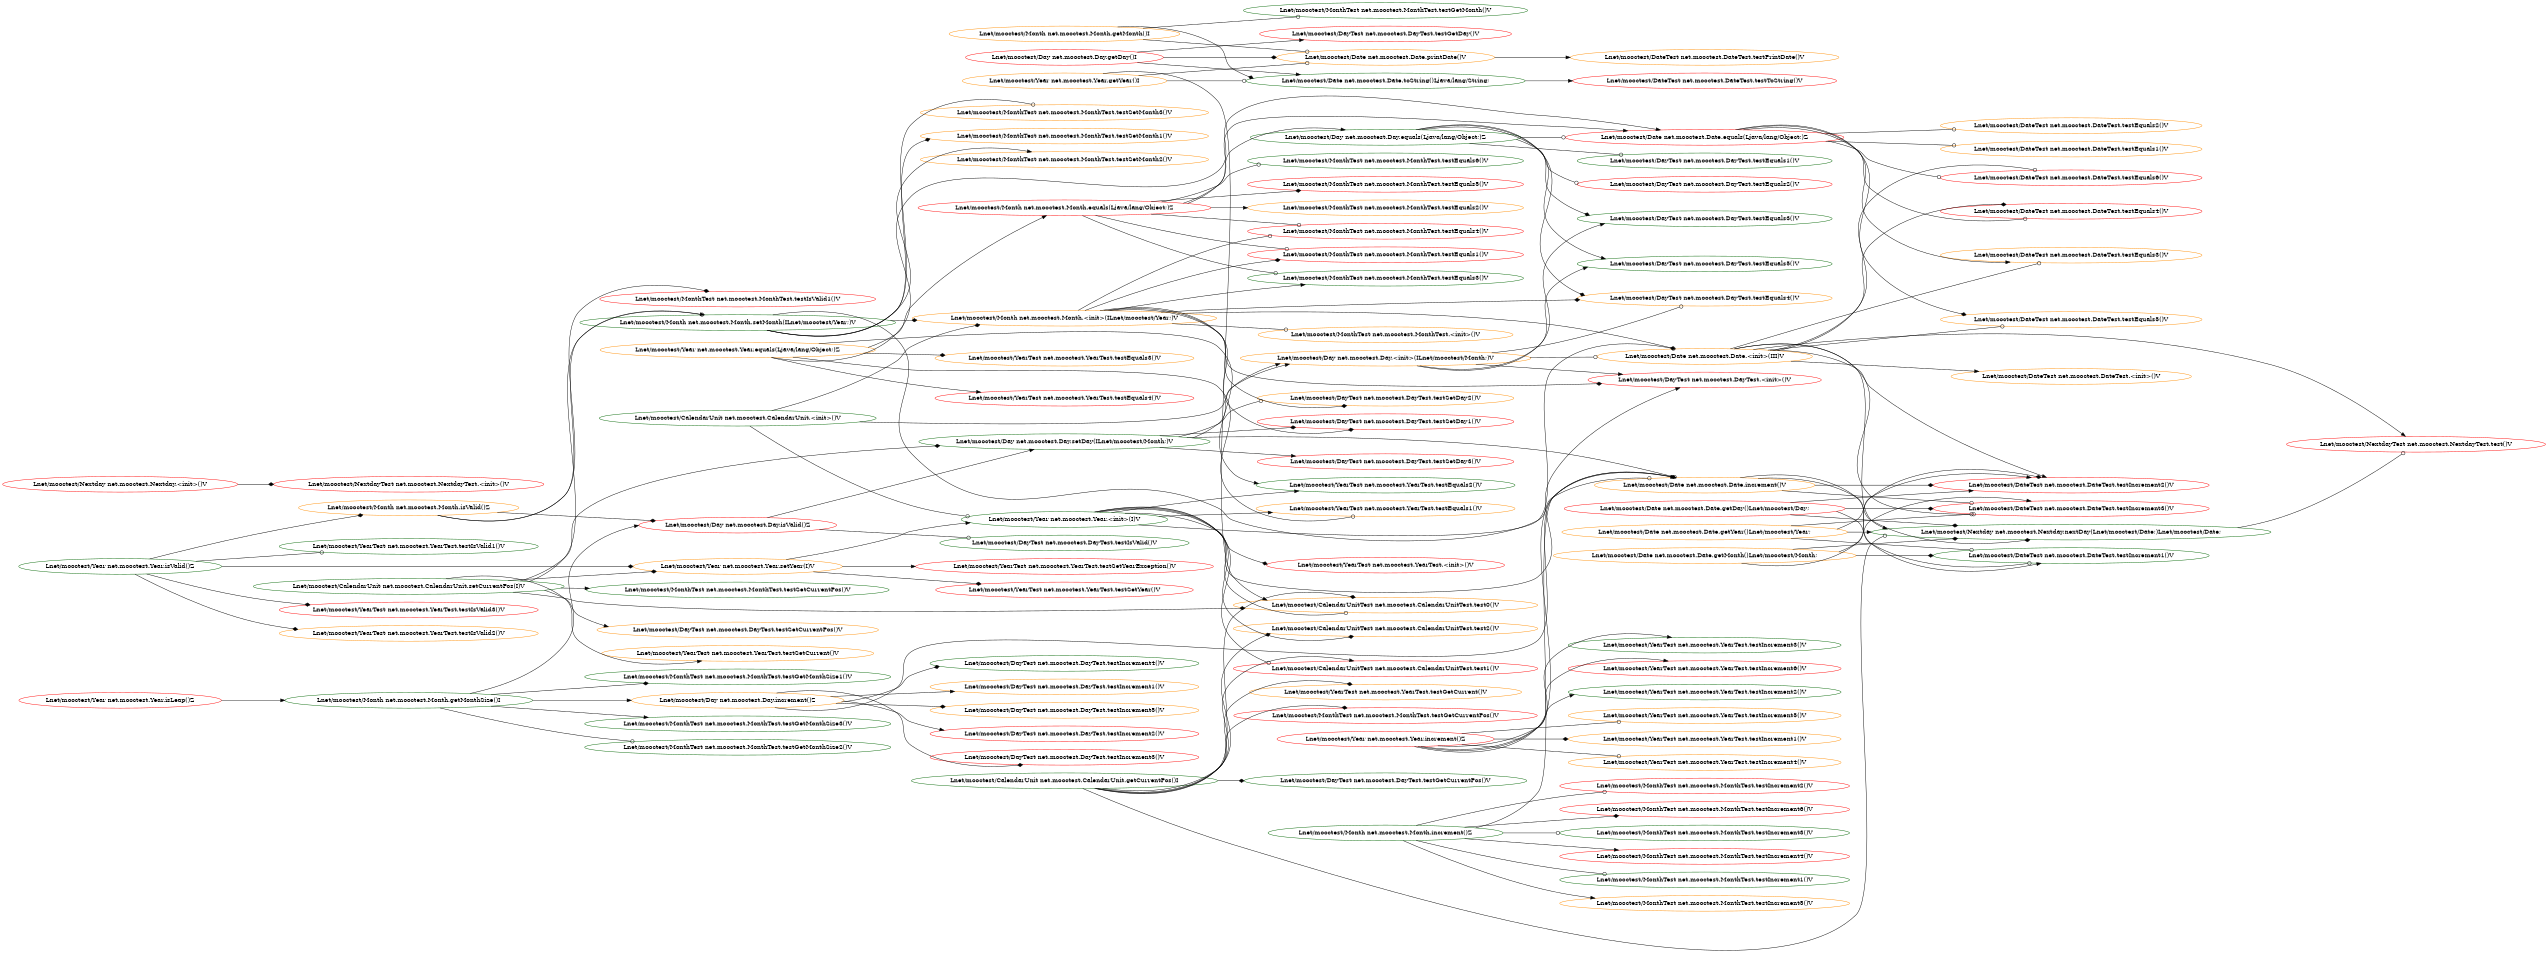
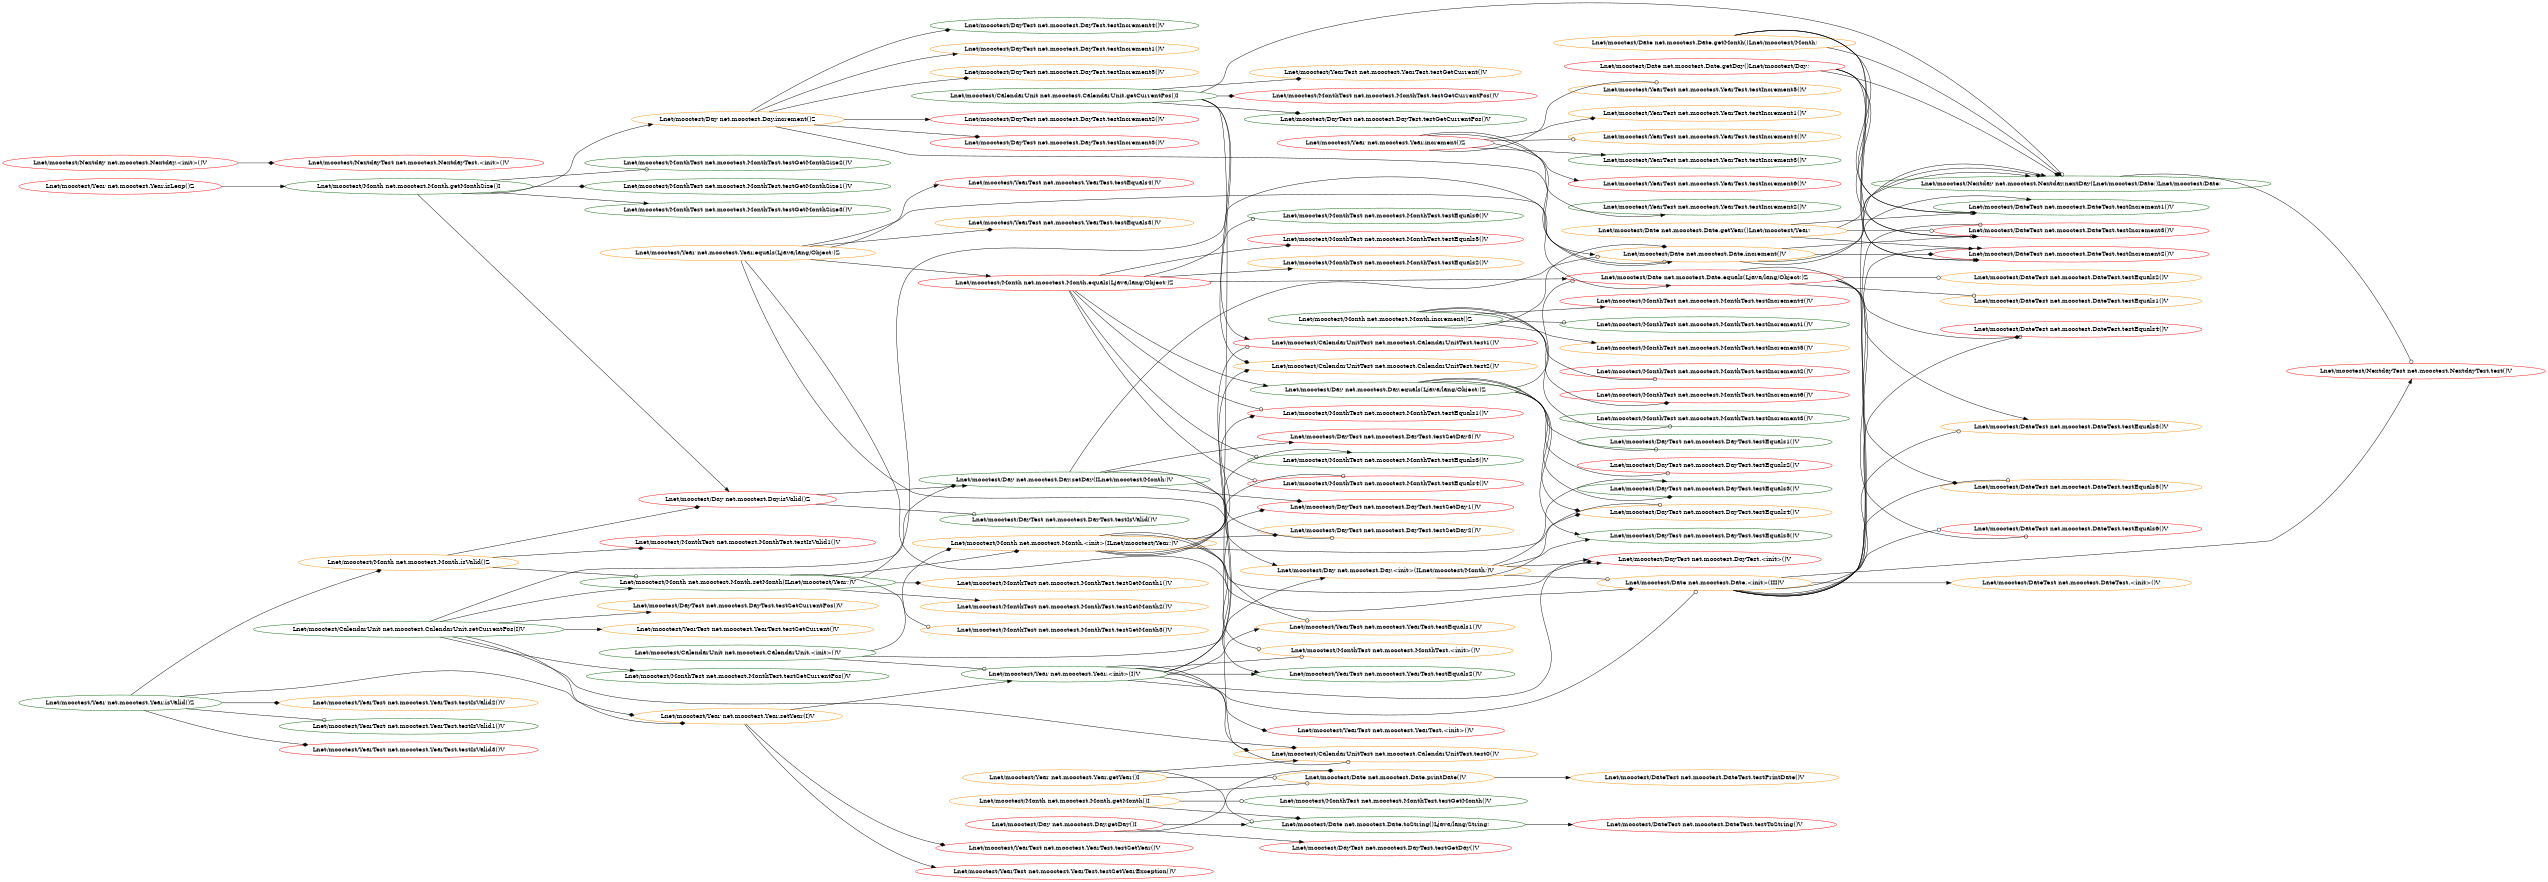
none -> (1219, 663)
